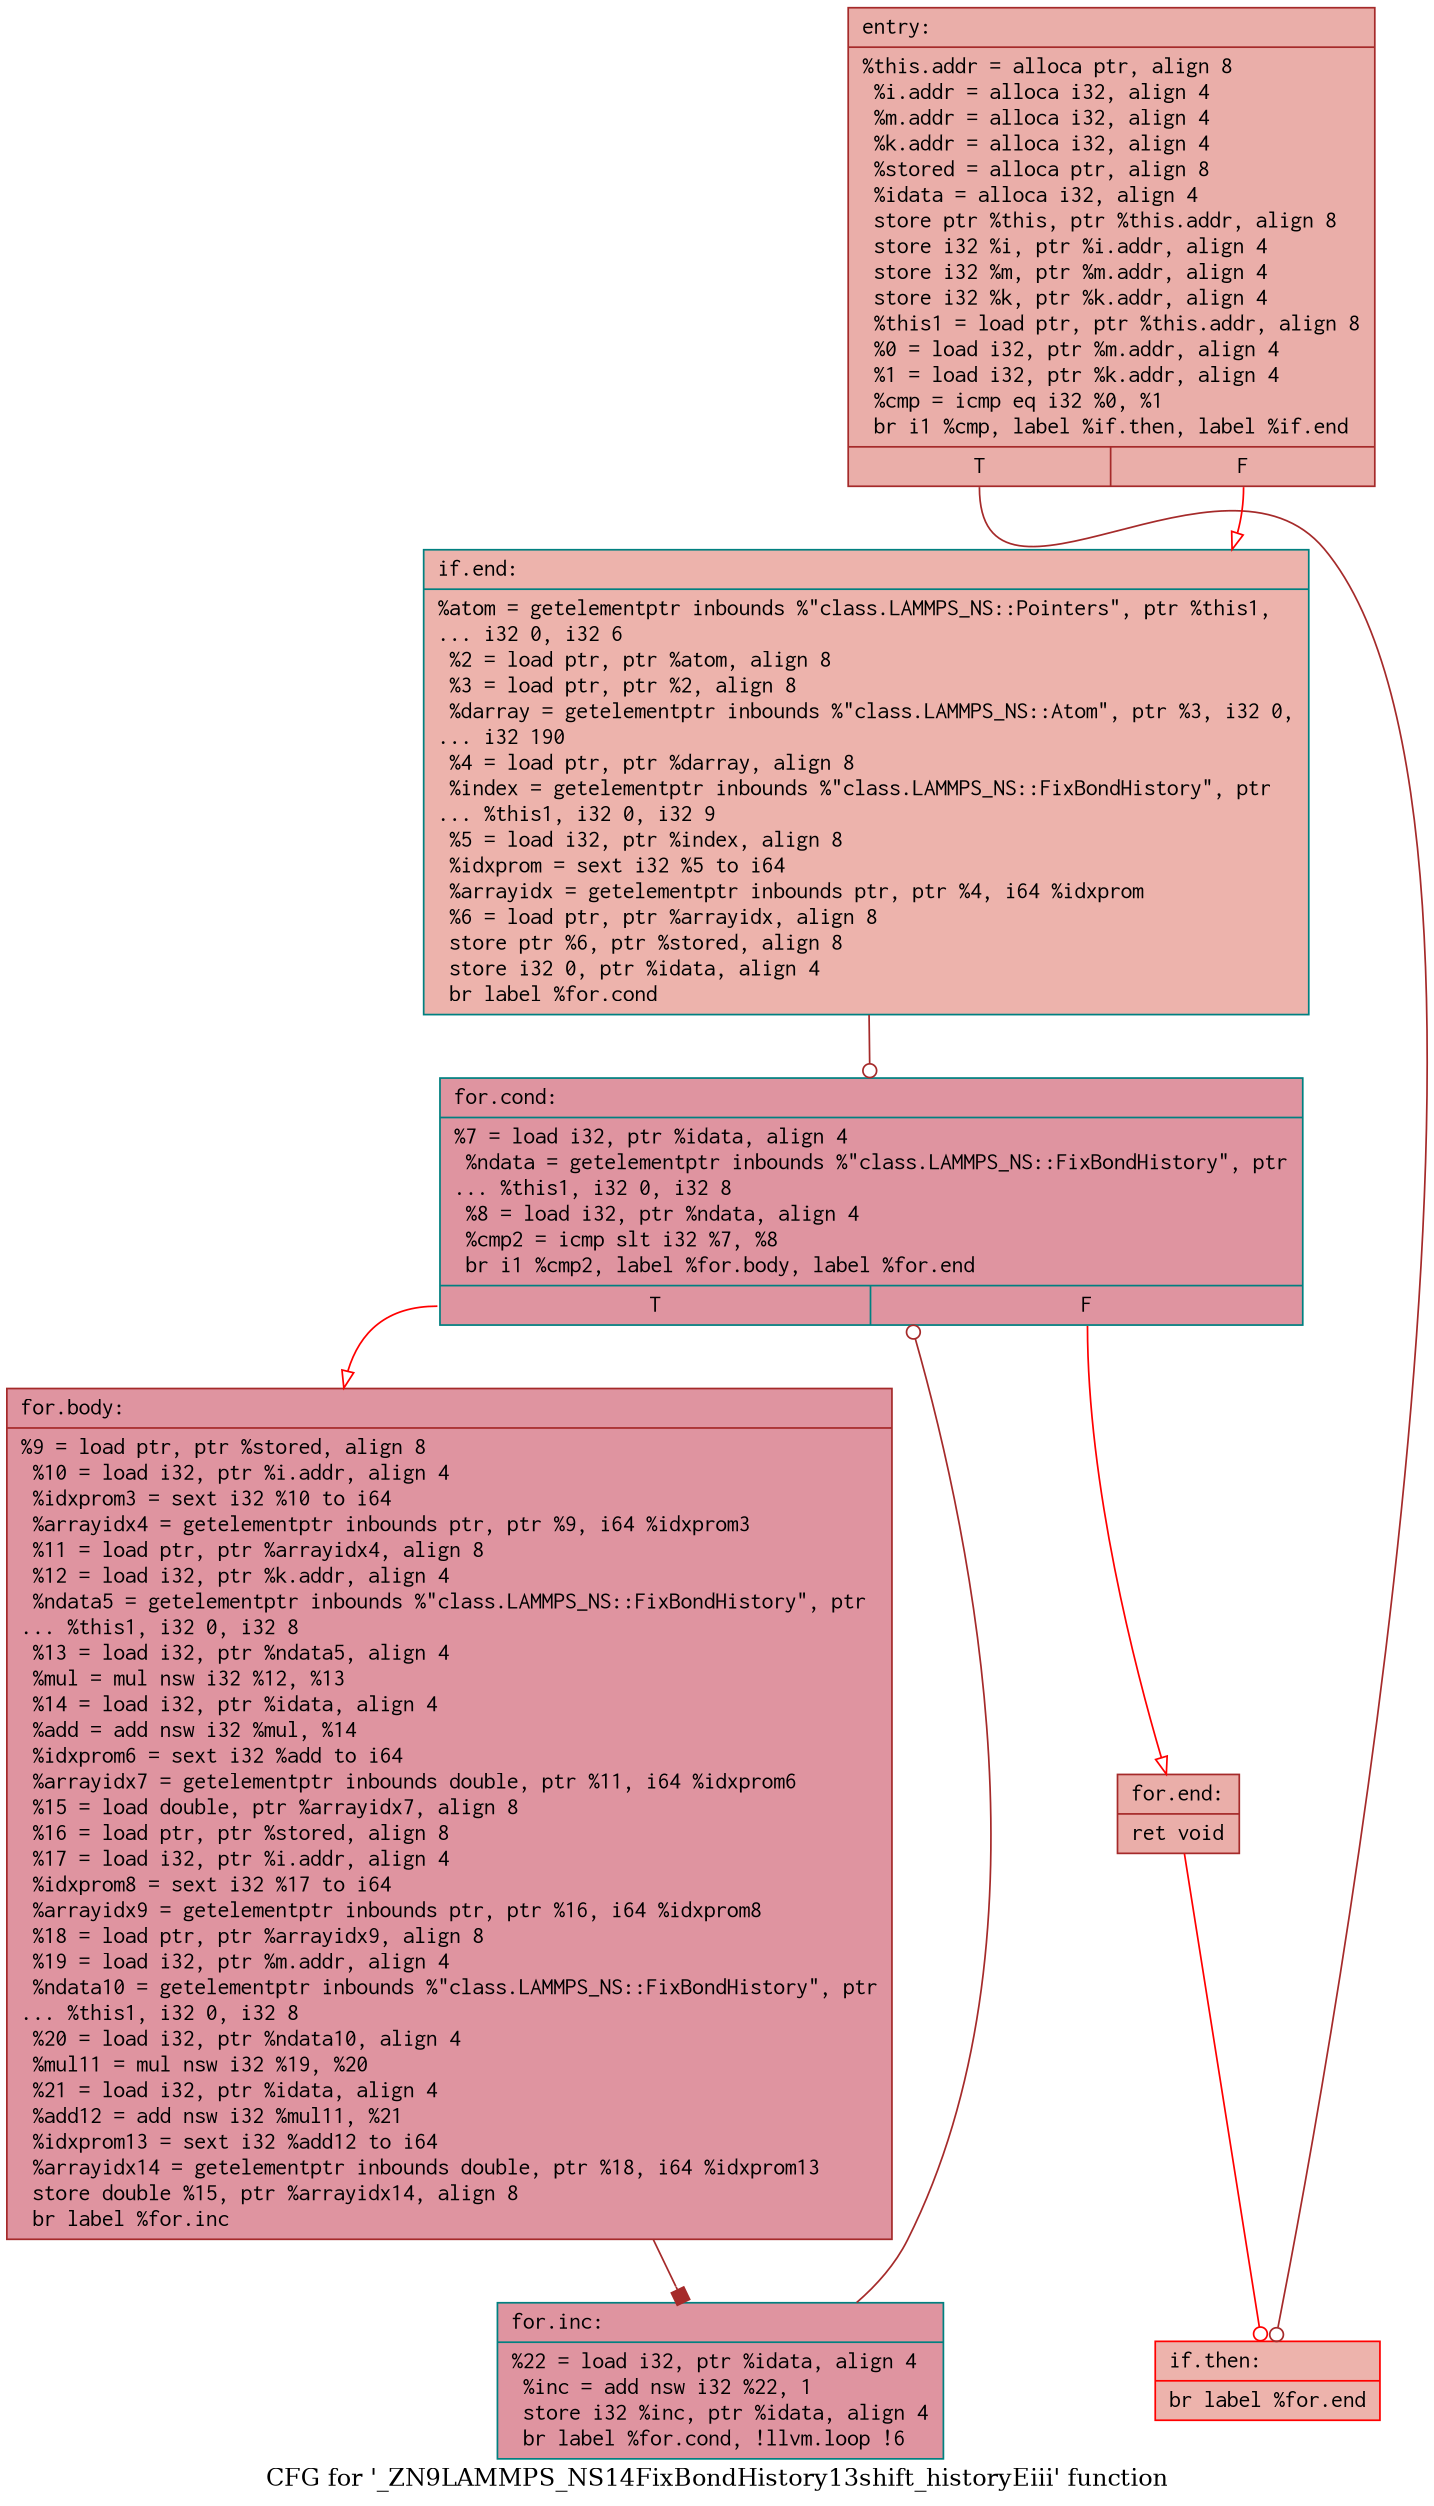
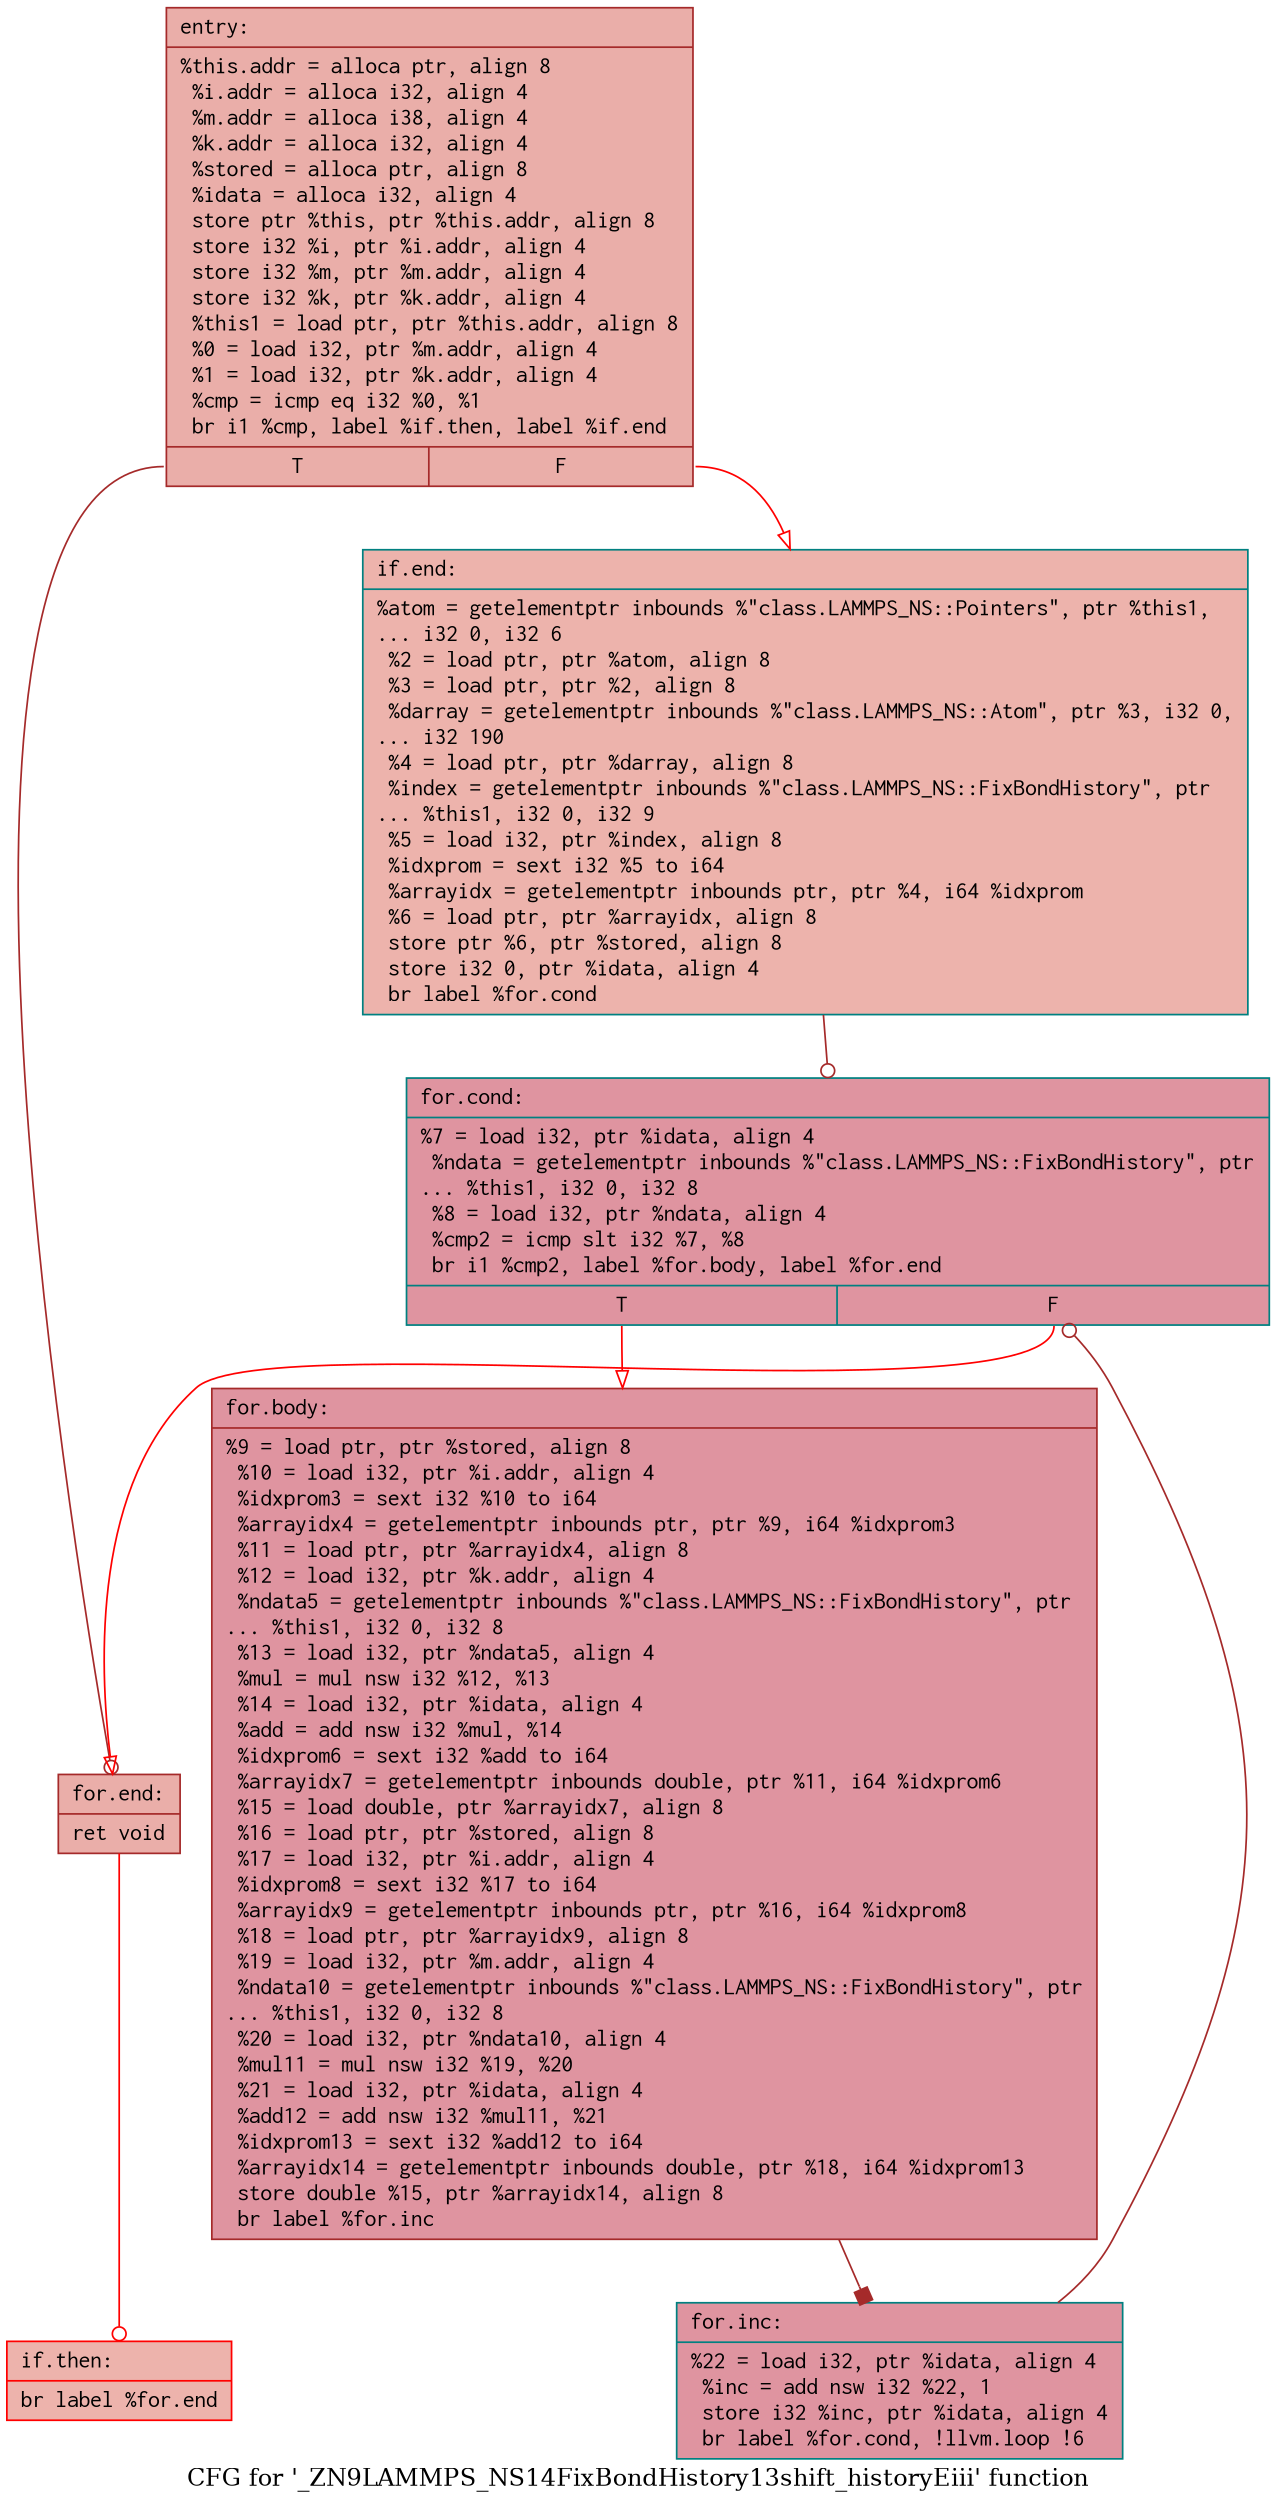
(1036, 117) -> (354, 117)
(1421, 1237) -> (27, 1088)
